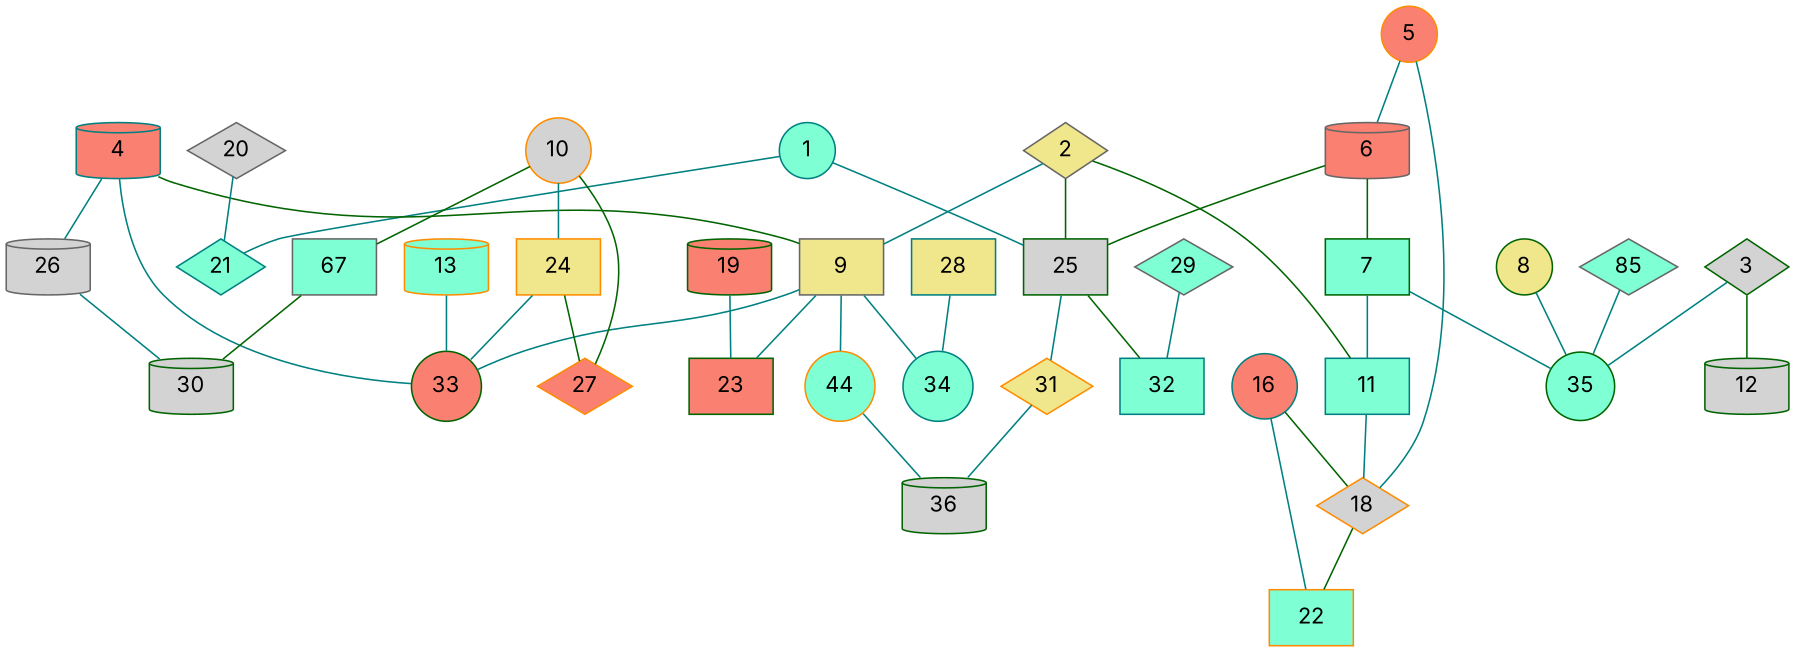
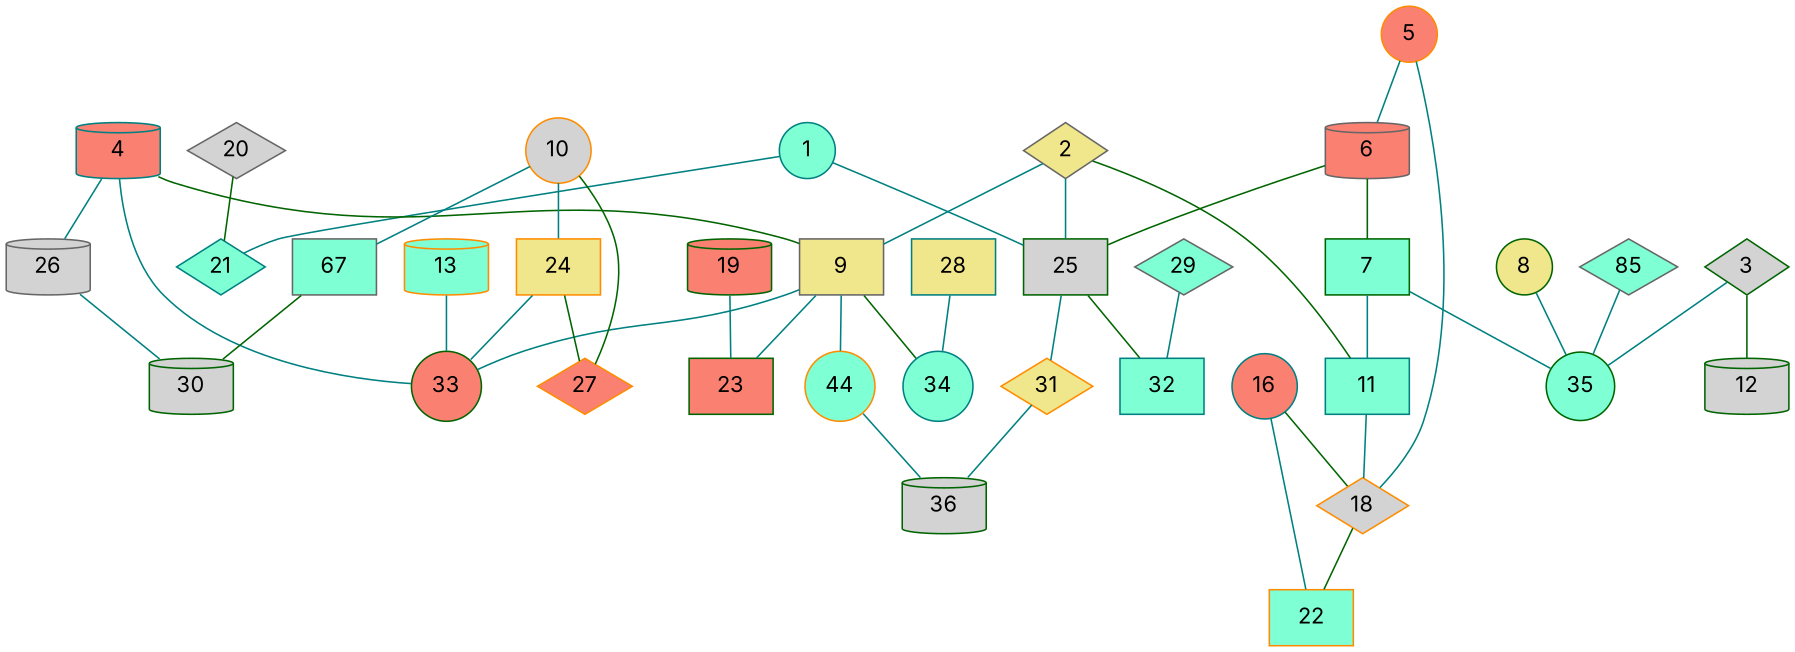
(473, 196) -> (473, 196)
(229, 209) -> (229, 209)
(1066, 209) -> (1066, 209)
(890, 327) -> (890, 327)
